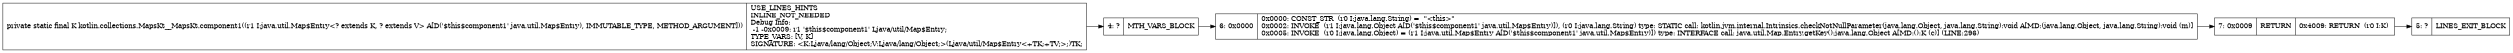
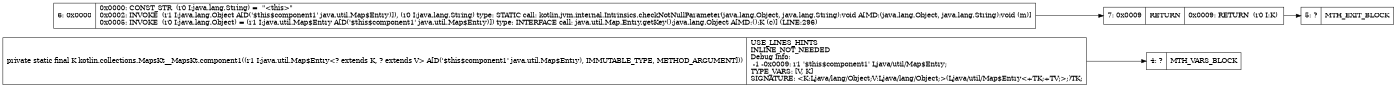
(2345, 26) -> (1234, 16)
(2471, 26) -> (1357, 16)
(1205, 27) -> none
